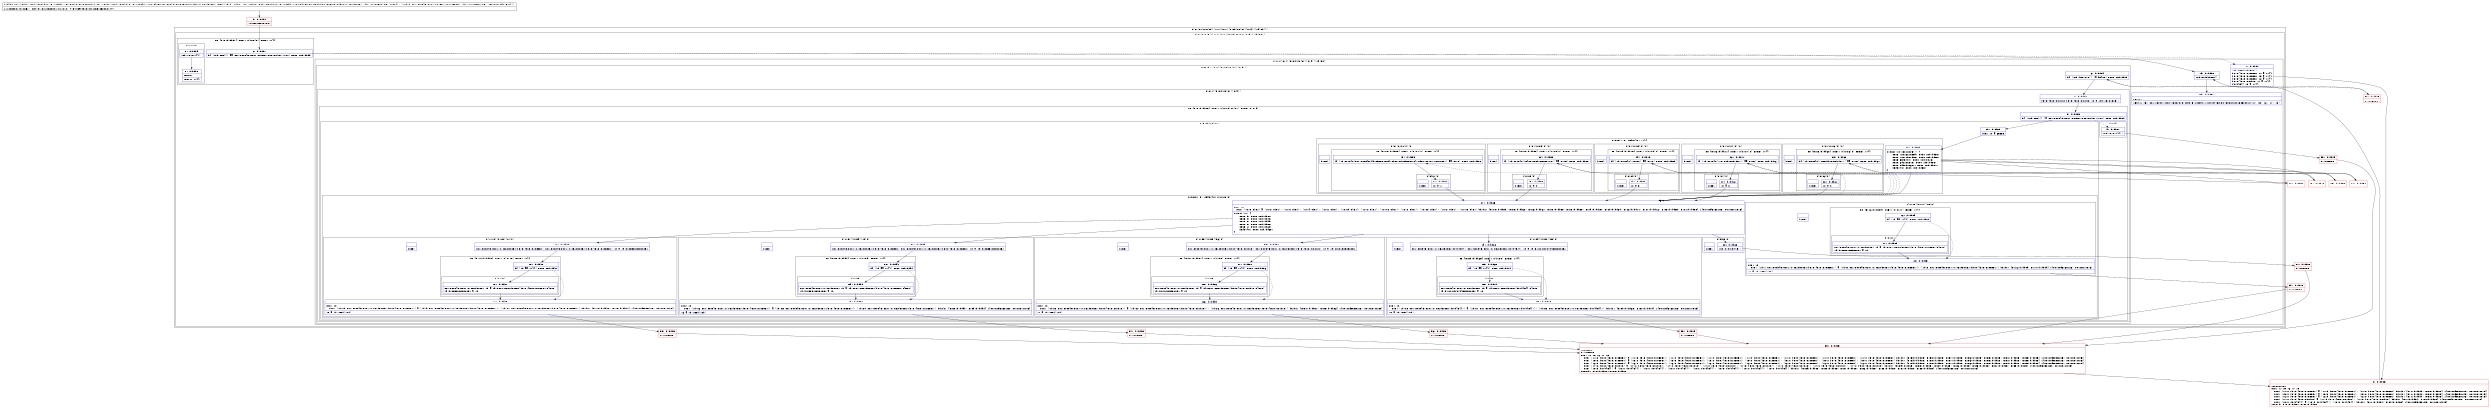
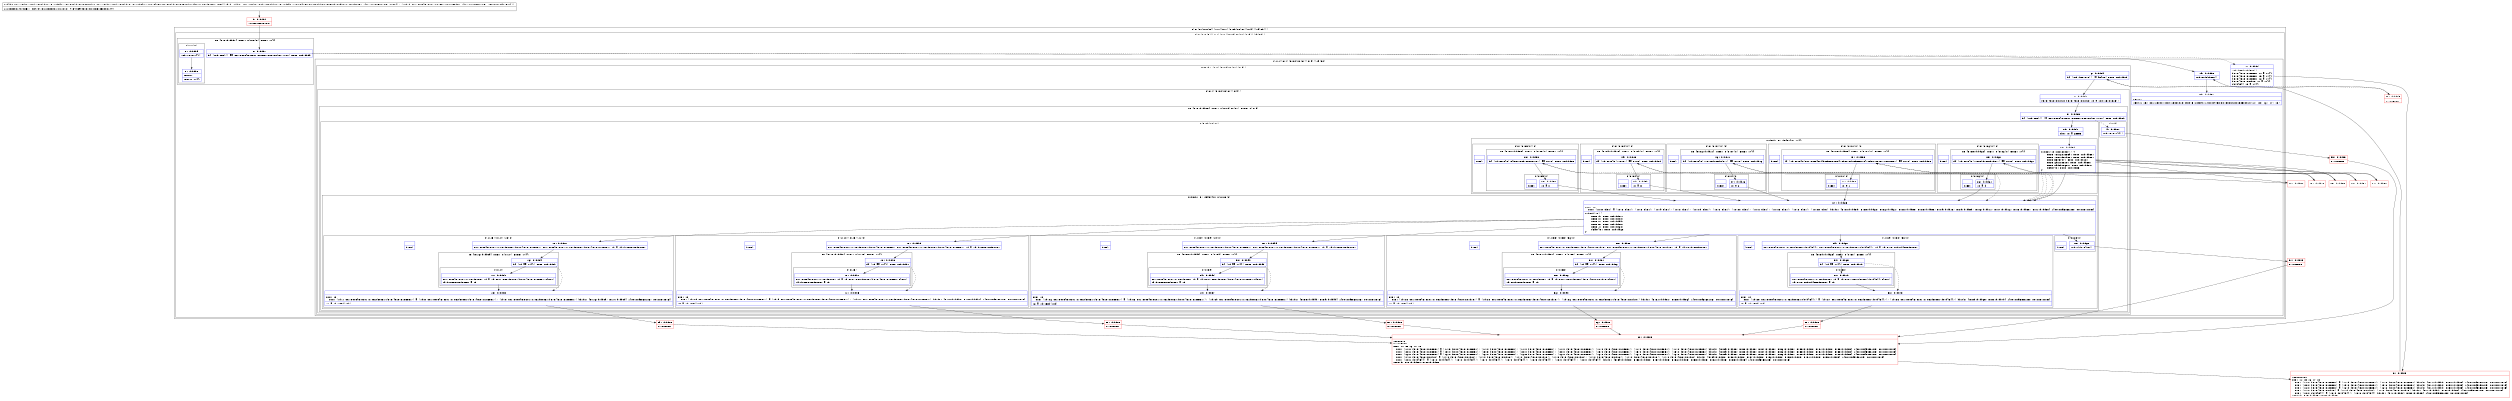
none -> (2359, 184)
none -> (560, 246)
